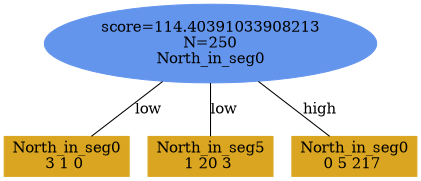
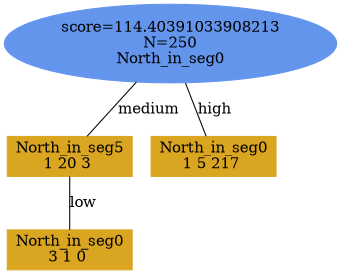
(127, 109) -> (70, 203)
(224, 110) -> (148, 110)
(354, 156) -> (214, 156)
